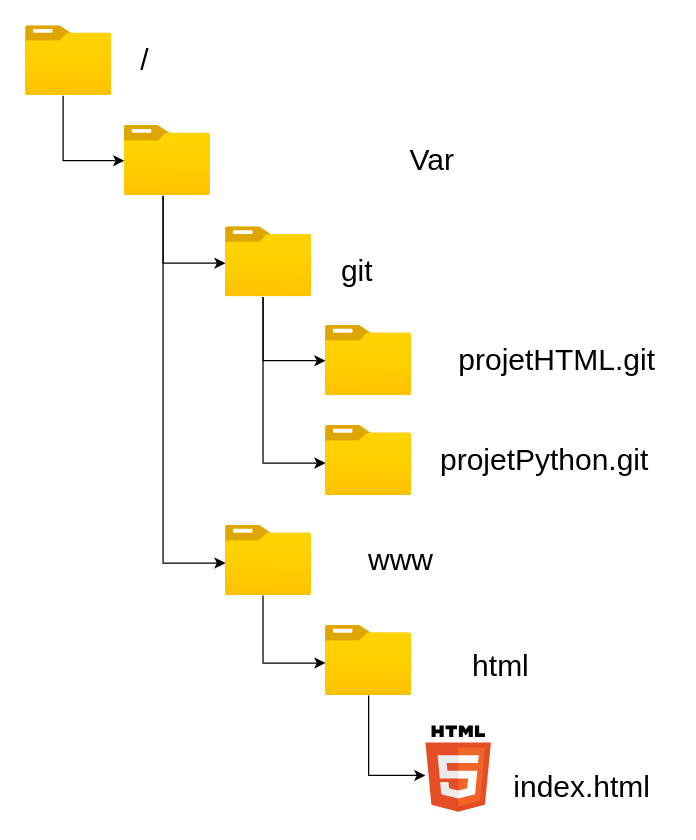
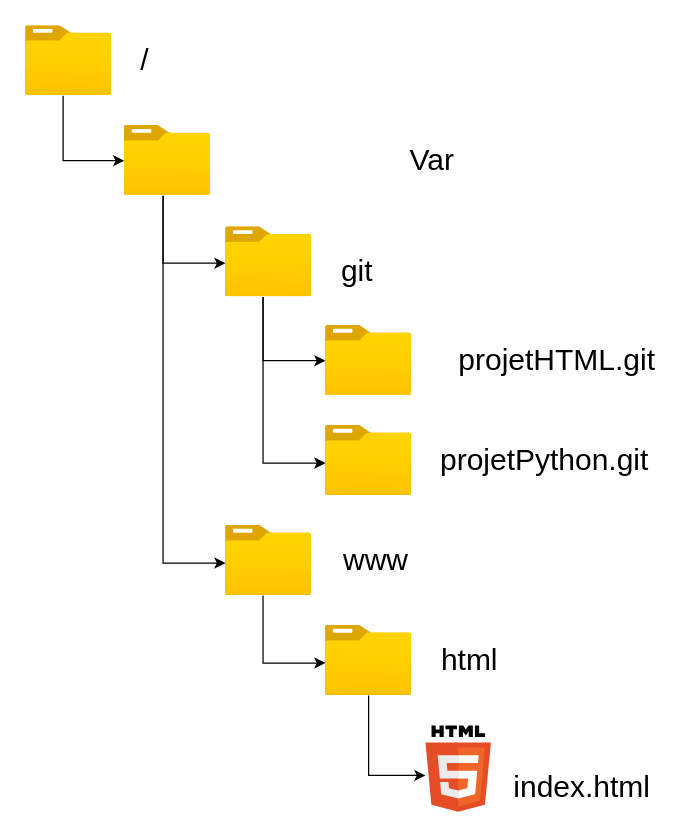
(401, 561) -> (376, 561)
(501, 667) -> (469, 661)
